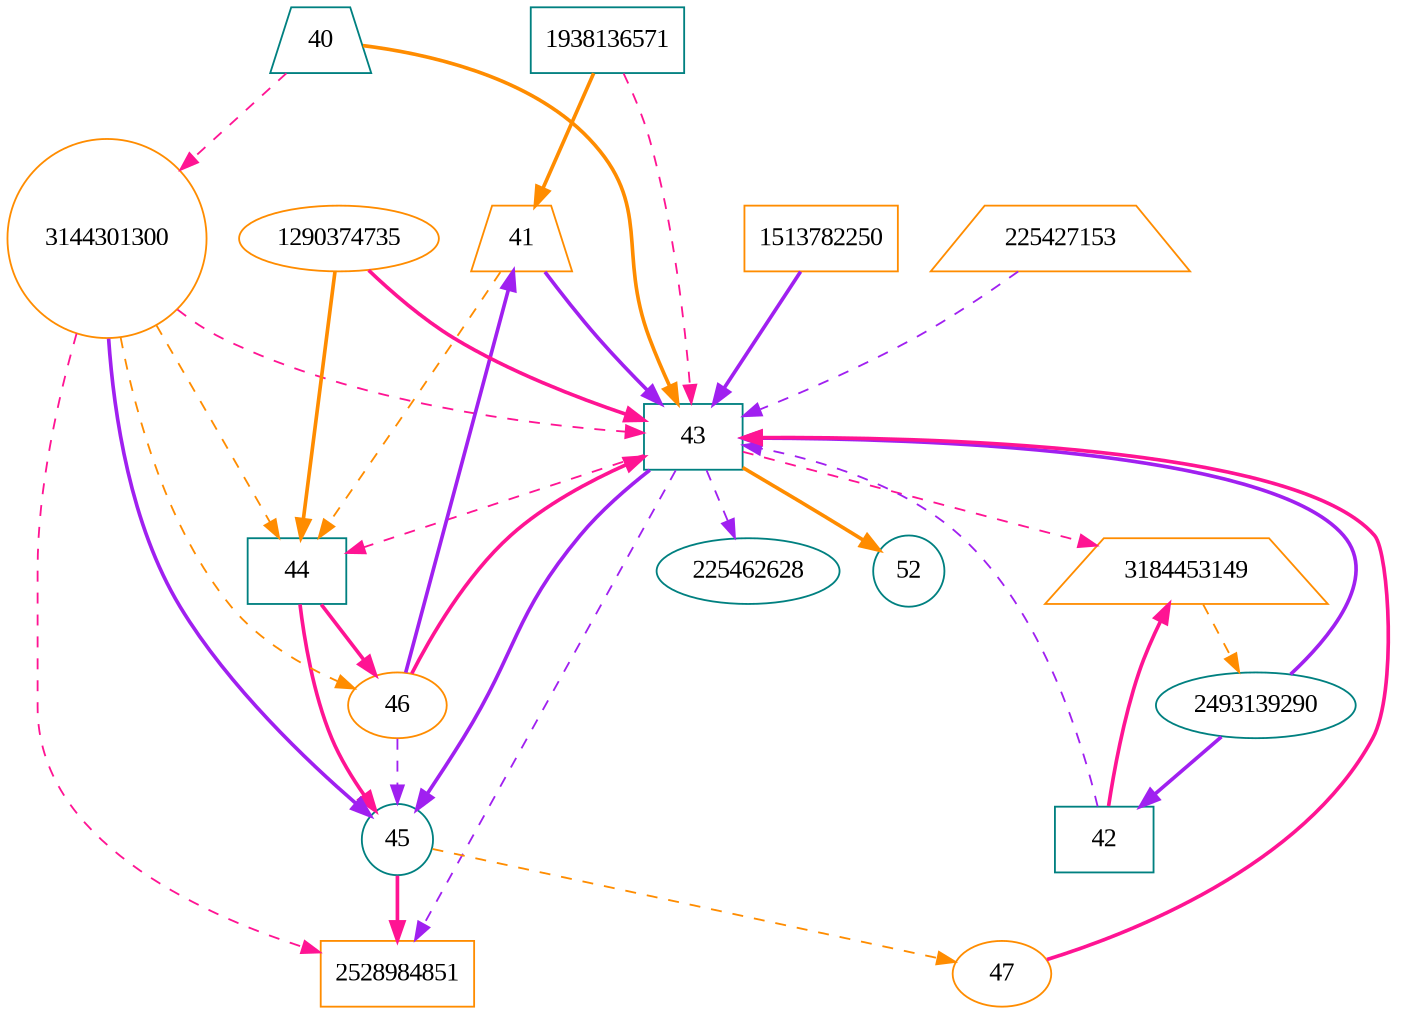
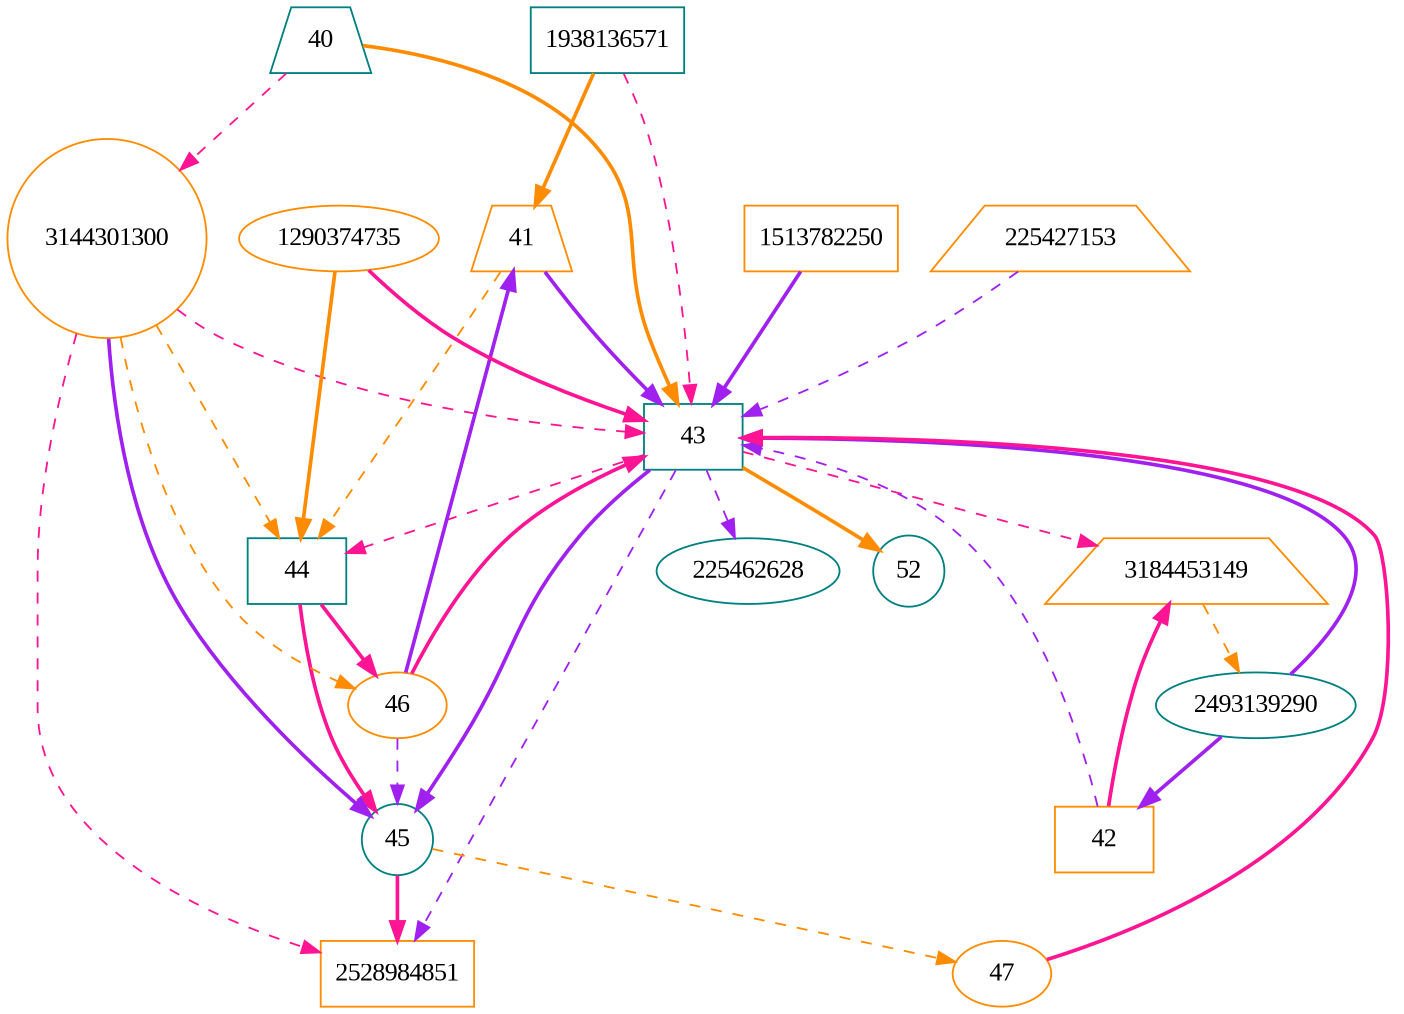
(1104, 840) -> (1104, 840)
